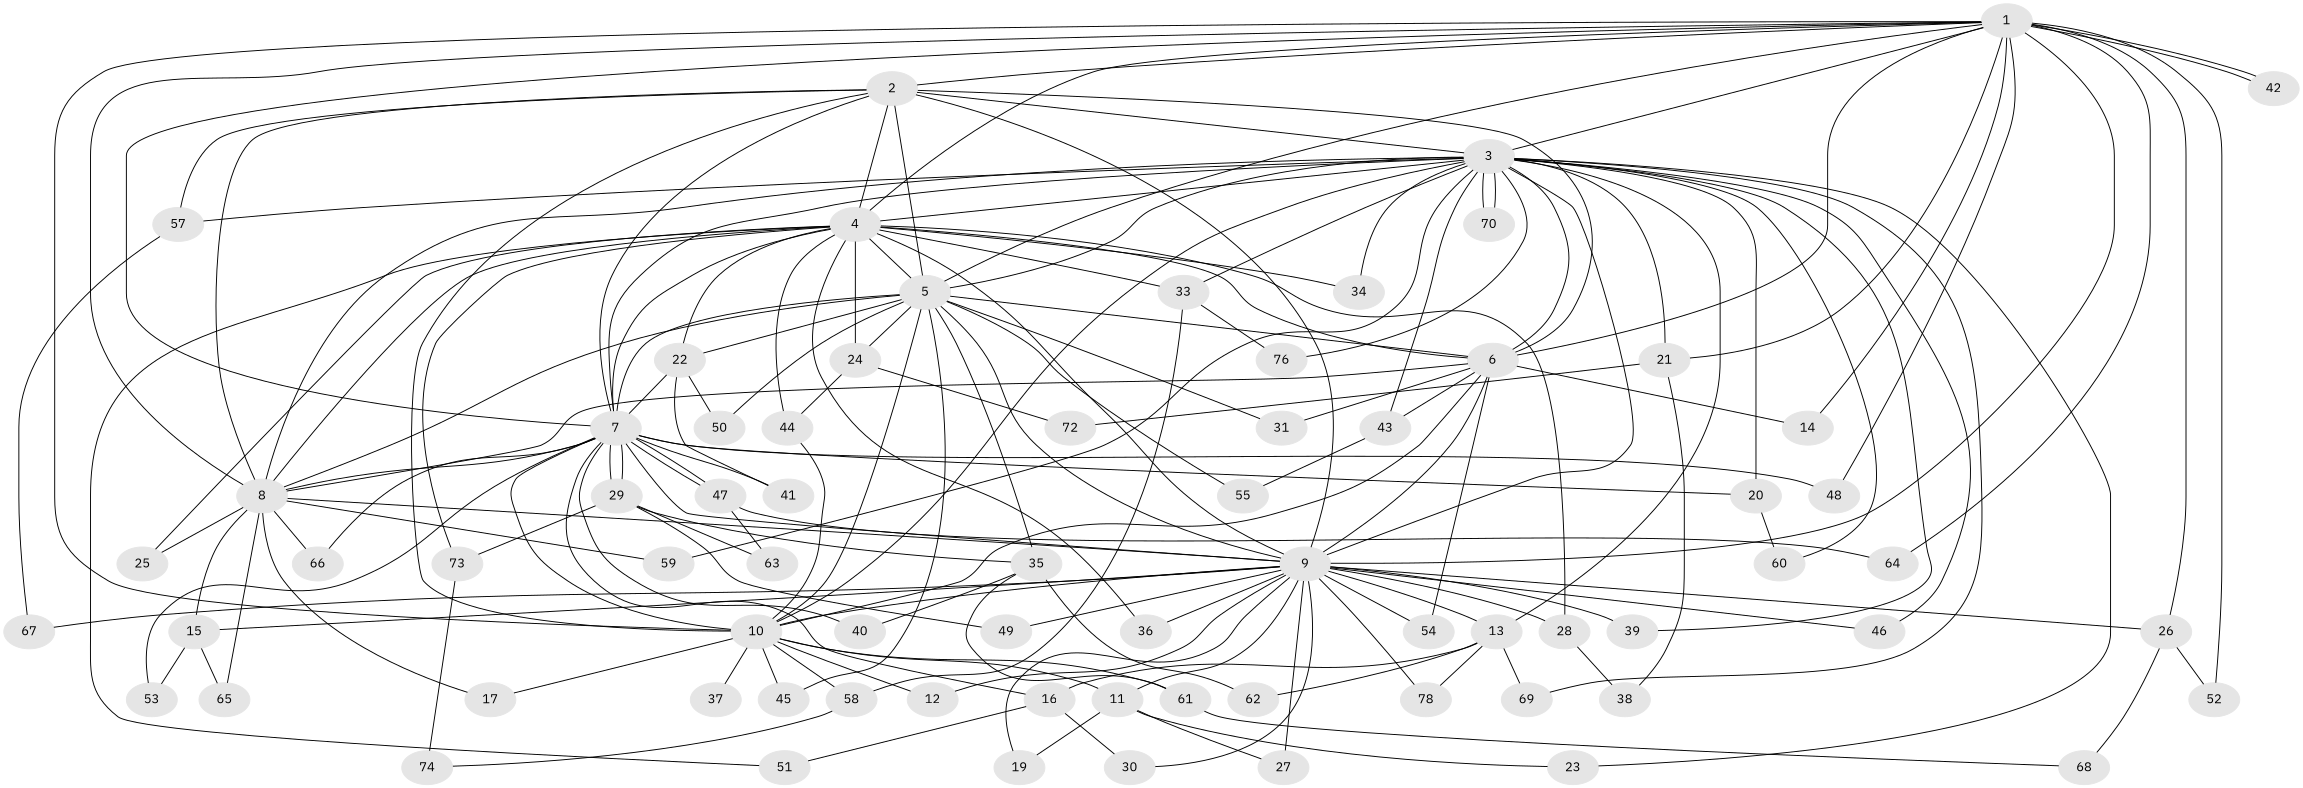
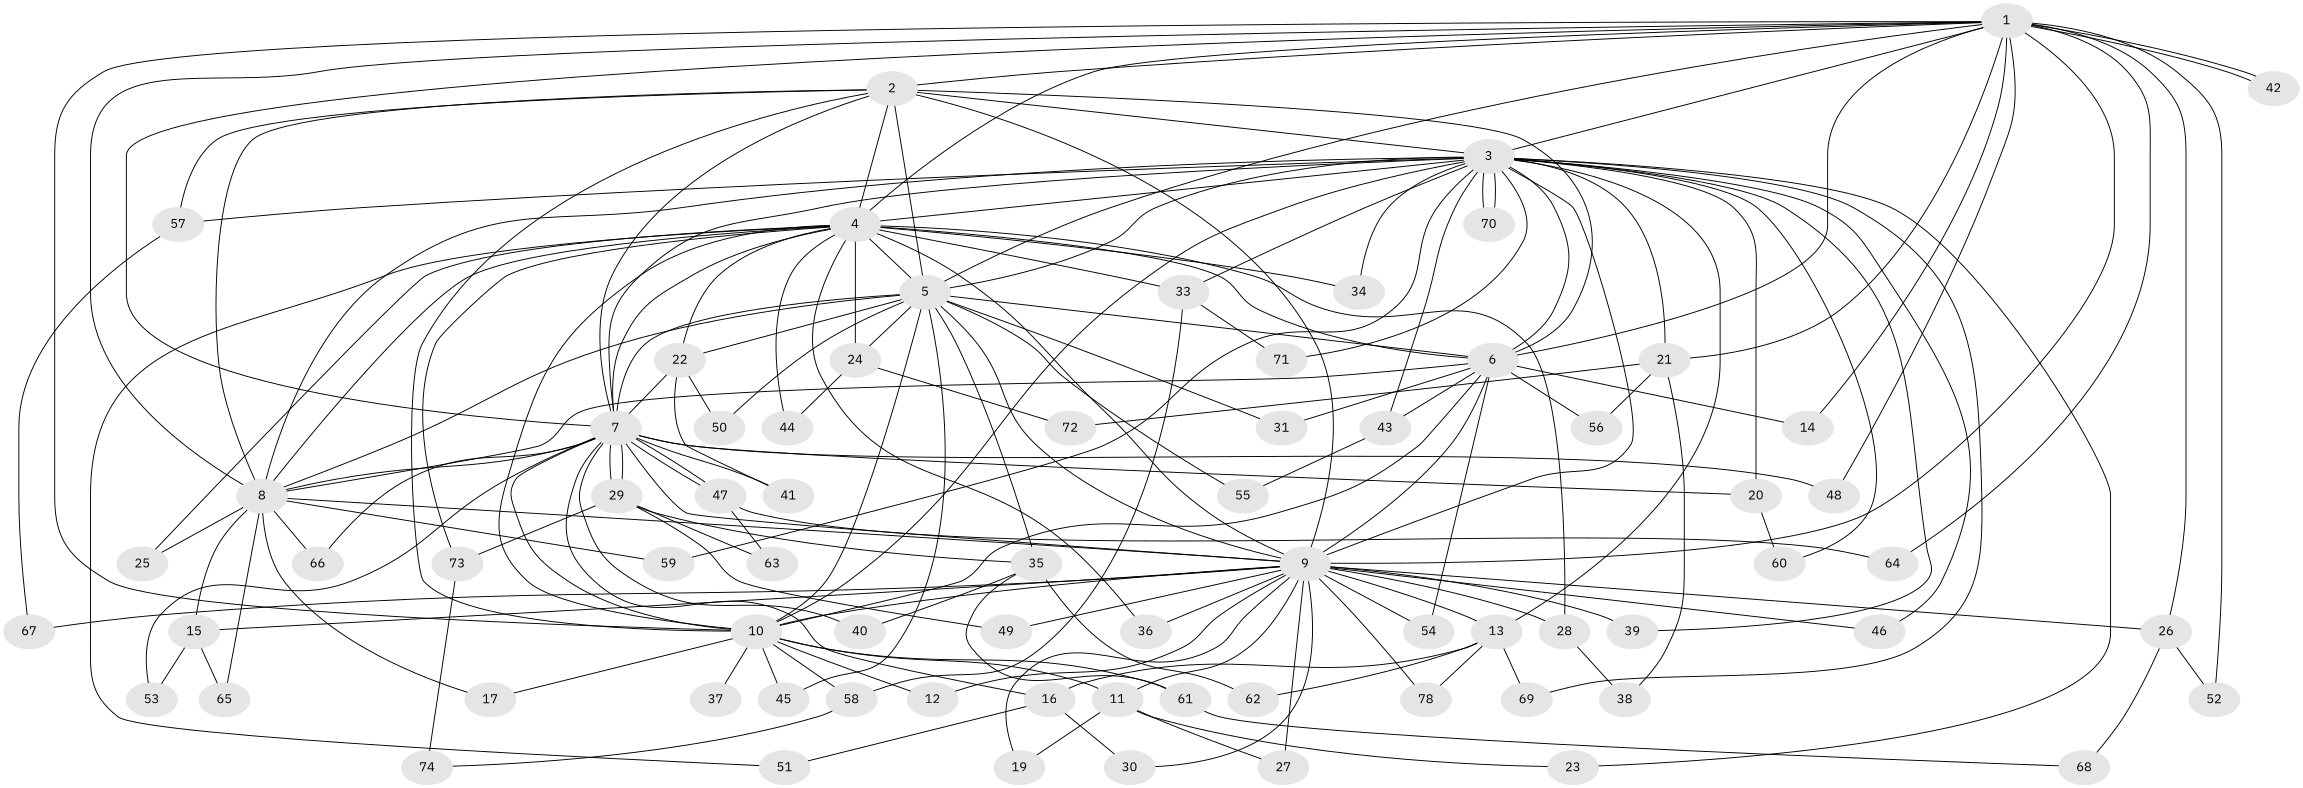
(1282, 360) -> (1282, 360)
none -> (1597, 428)
(818, 550) -> (533, 401)
